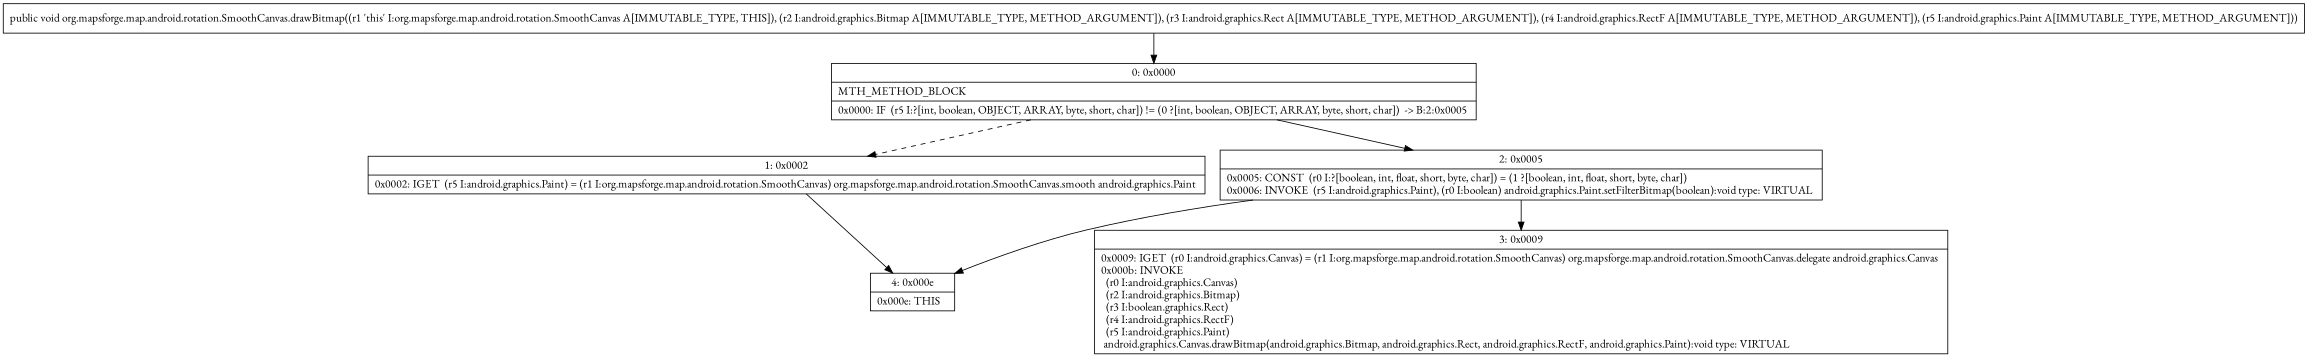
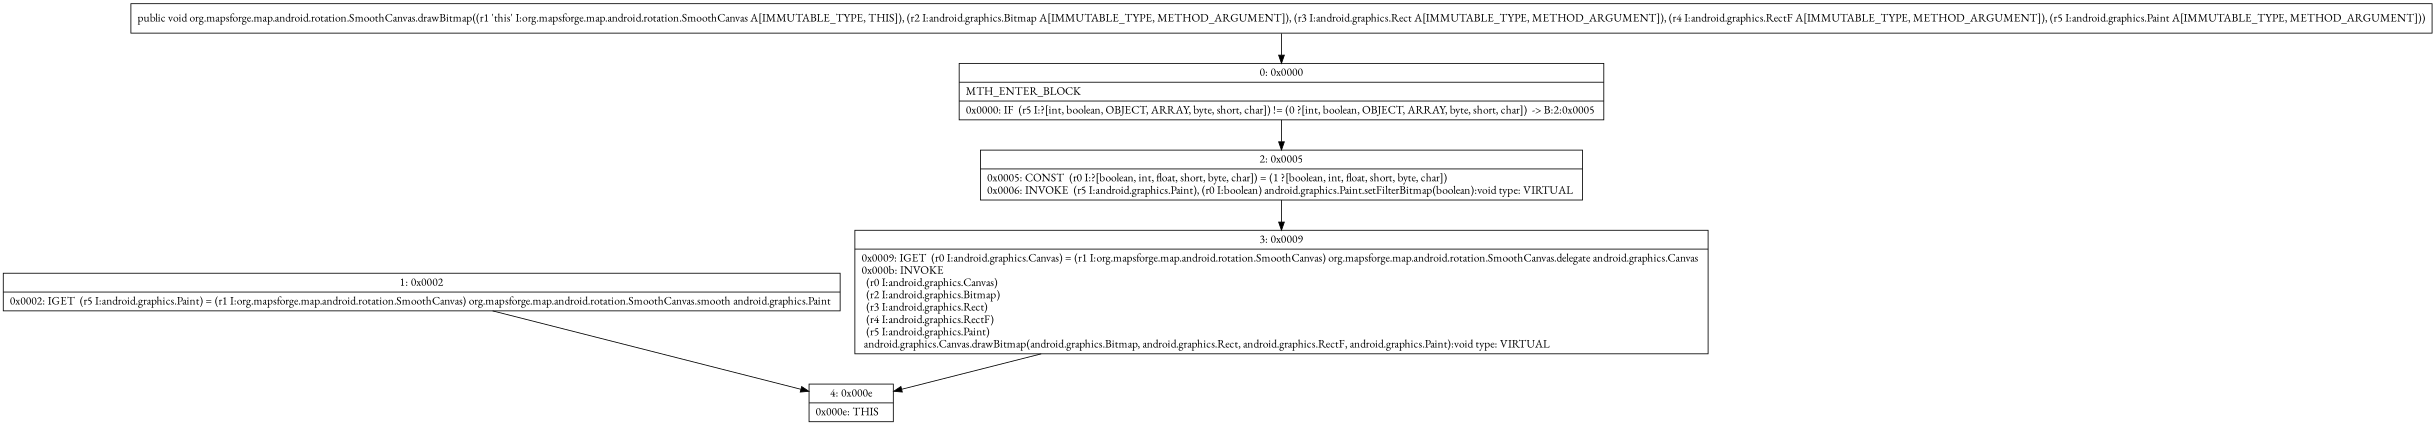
(902, 91) -> (1024, 91)
(953, 137) -> none
(1105, 226) -> (971, 372)
(1165, 307) -> (925, 307)
